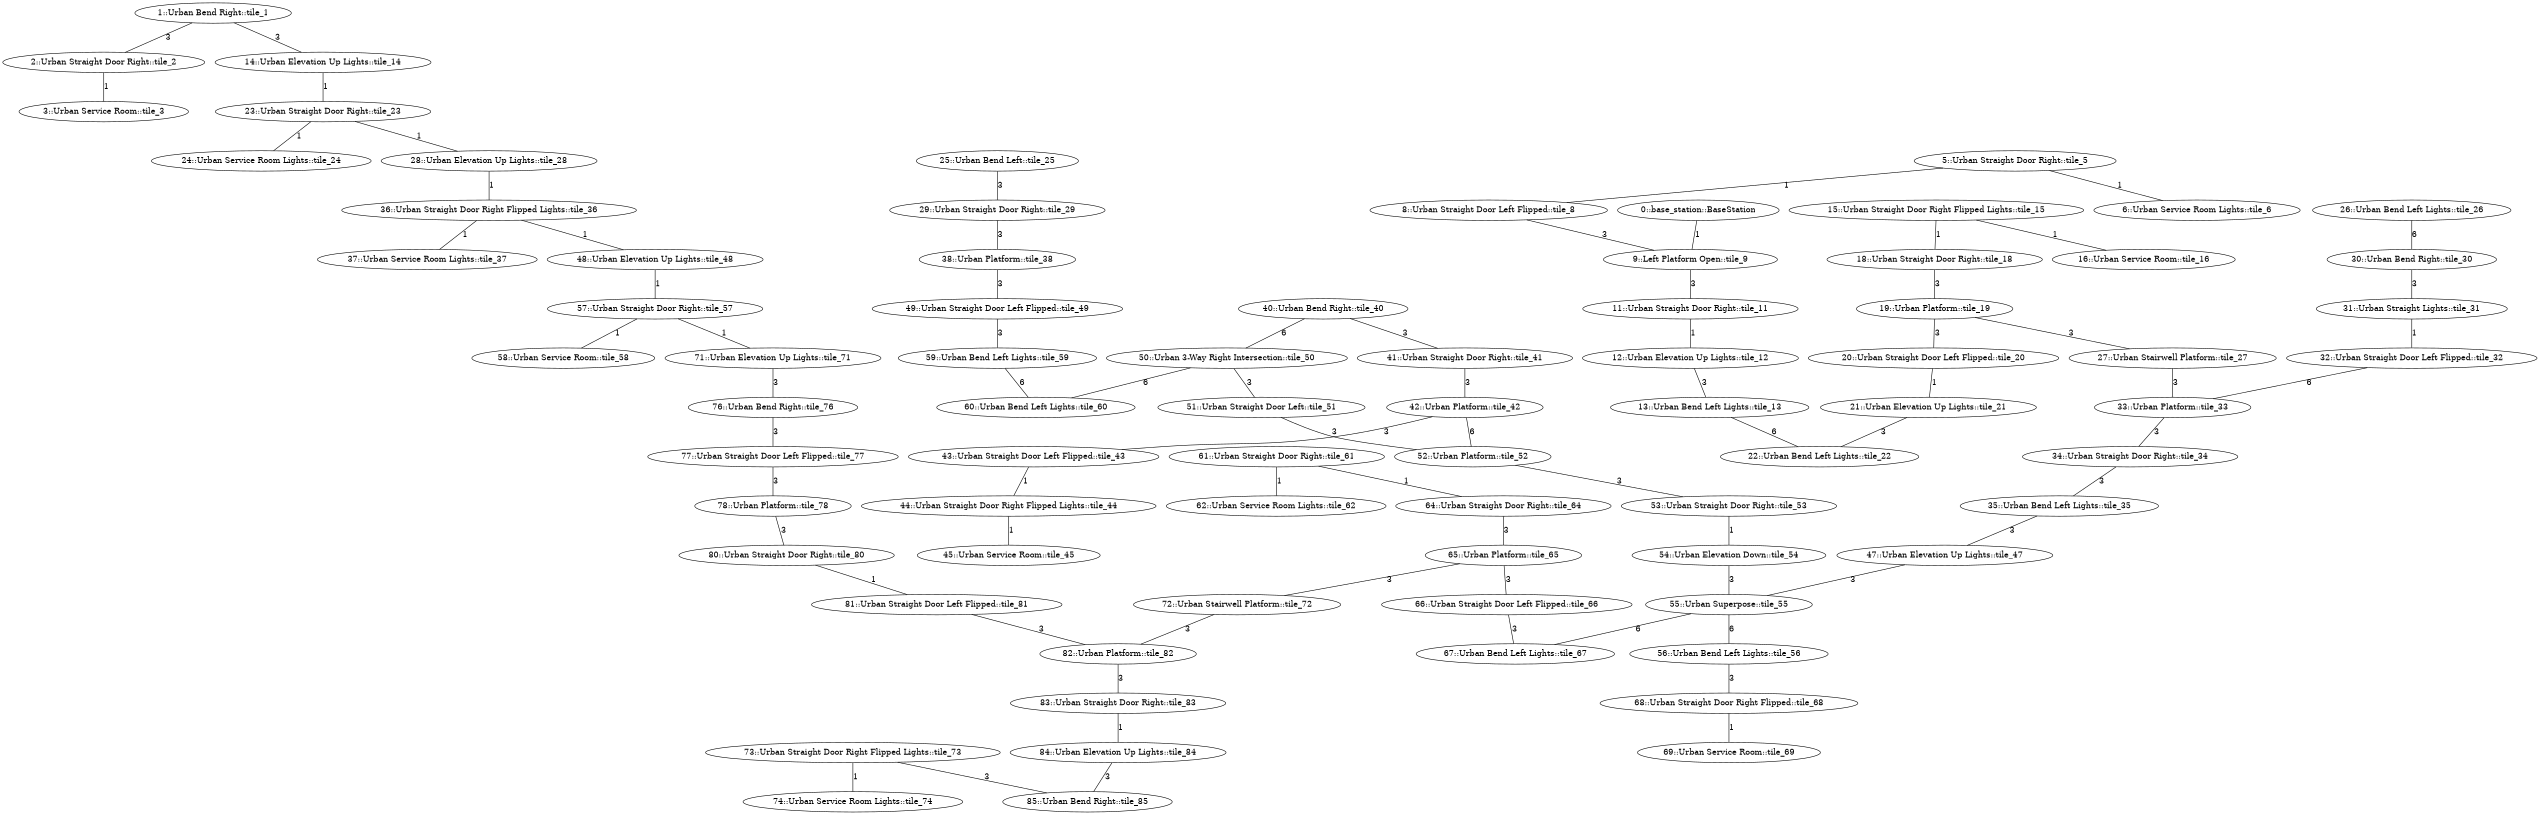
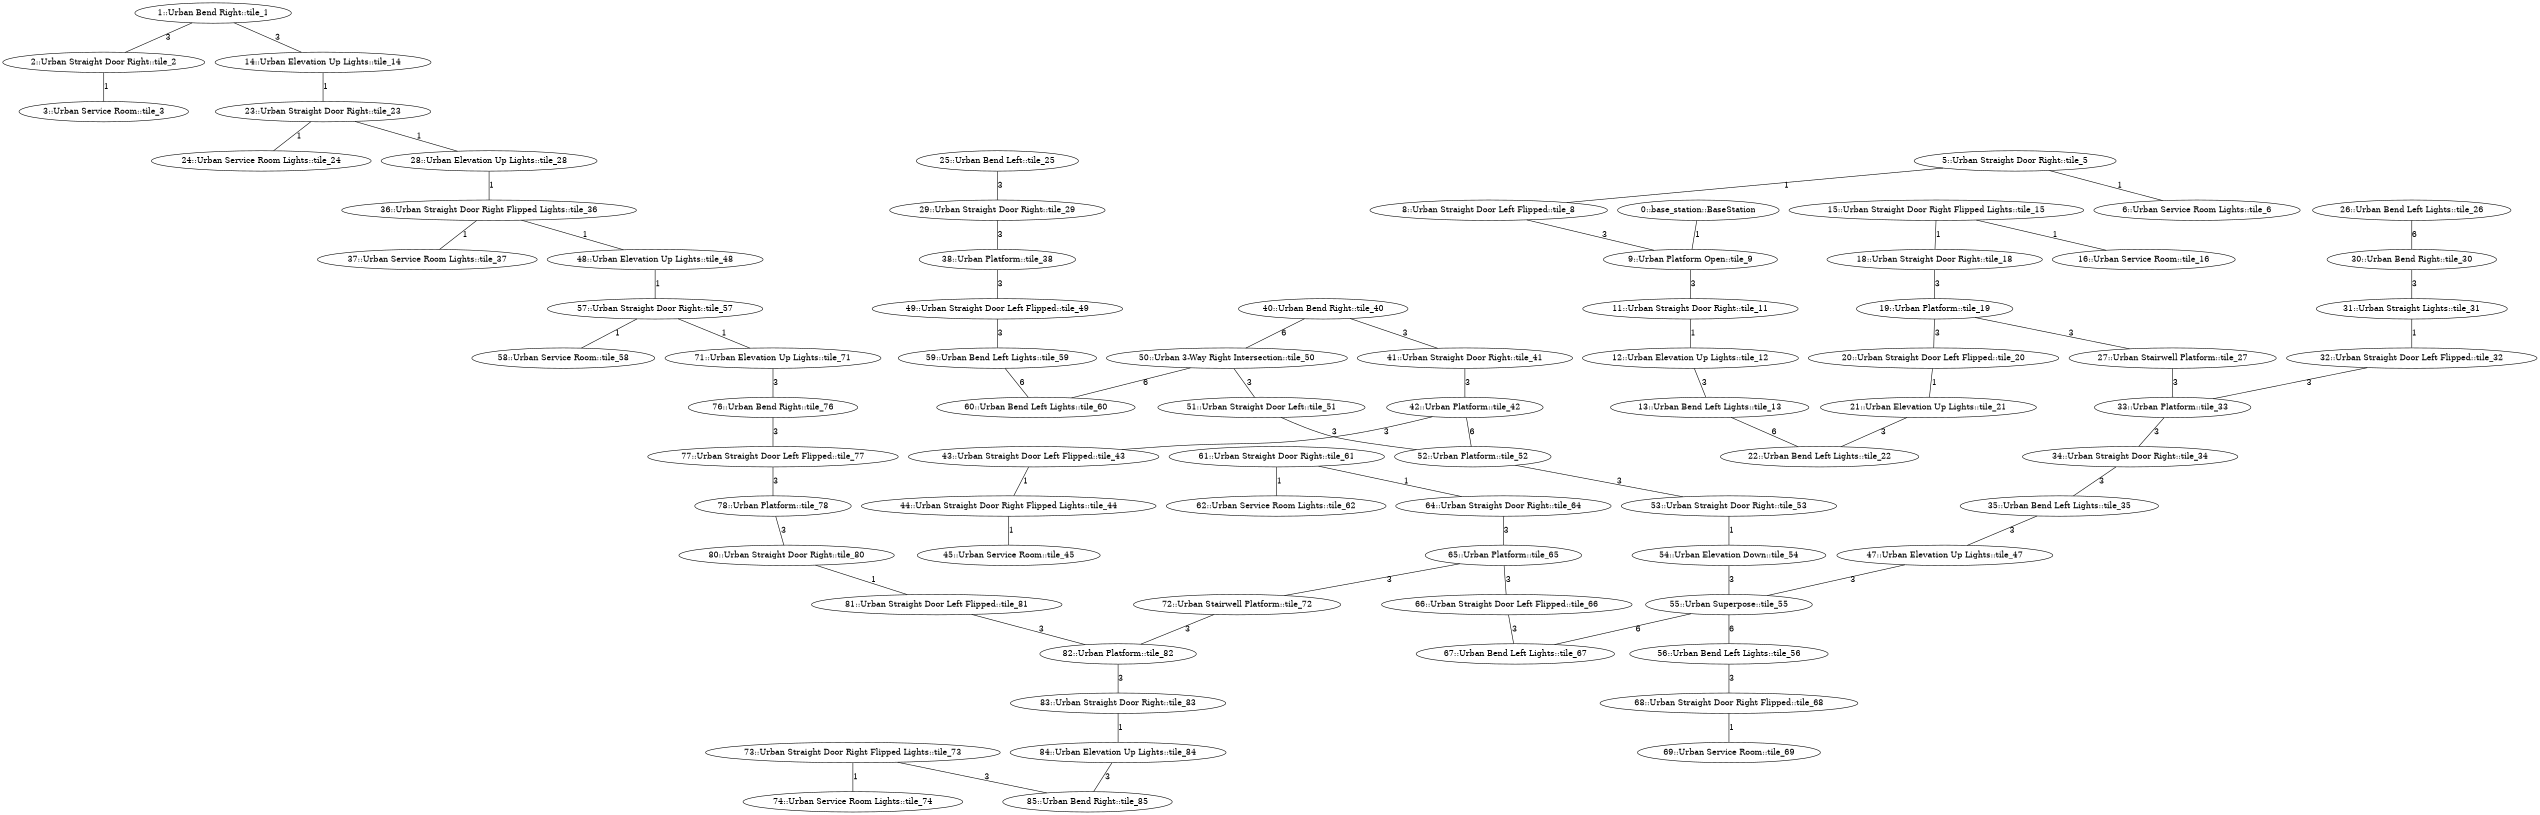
(1690, 260) -> (1690, 260)
(2309, 383) -> (2309, 383)
